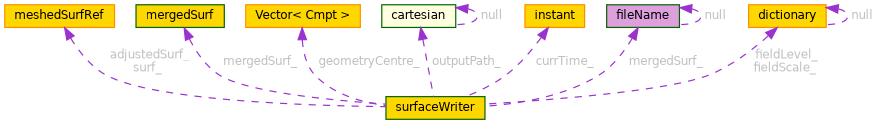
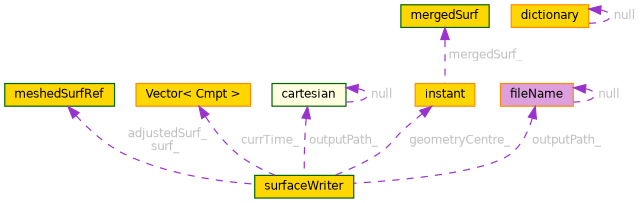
(60, 16) -> (60, 95)
(643, 16) -> (537, 95)
(367, 62) -> (268, 141)
(563, 62) -> (458, 141)
(665, 62) -> (565, 141)
(633, 91) -> none
(278, 92) -> (445, 61)
